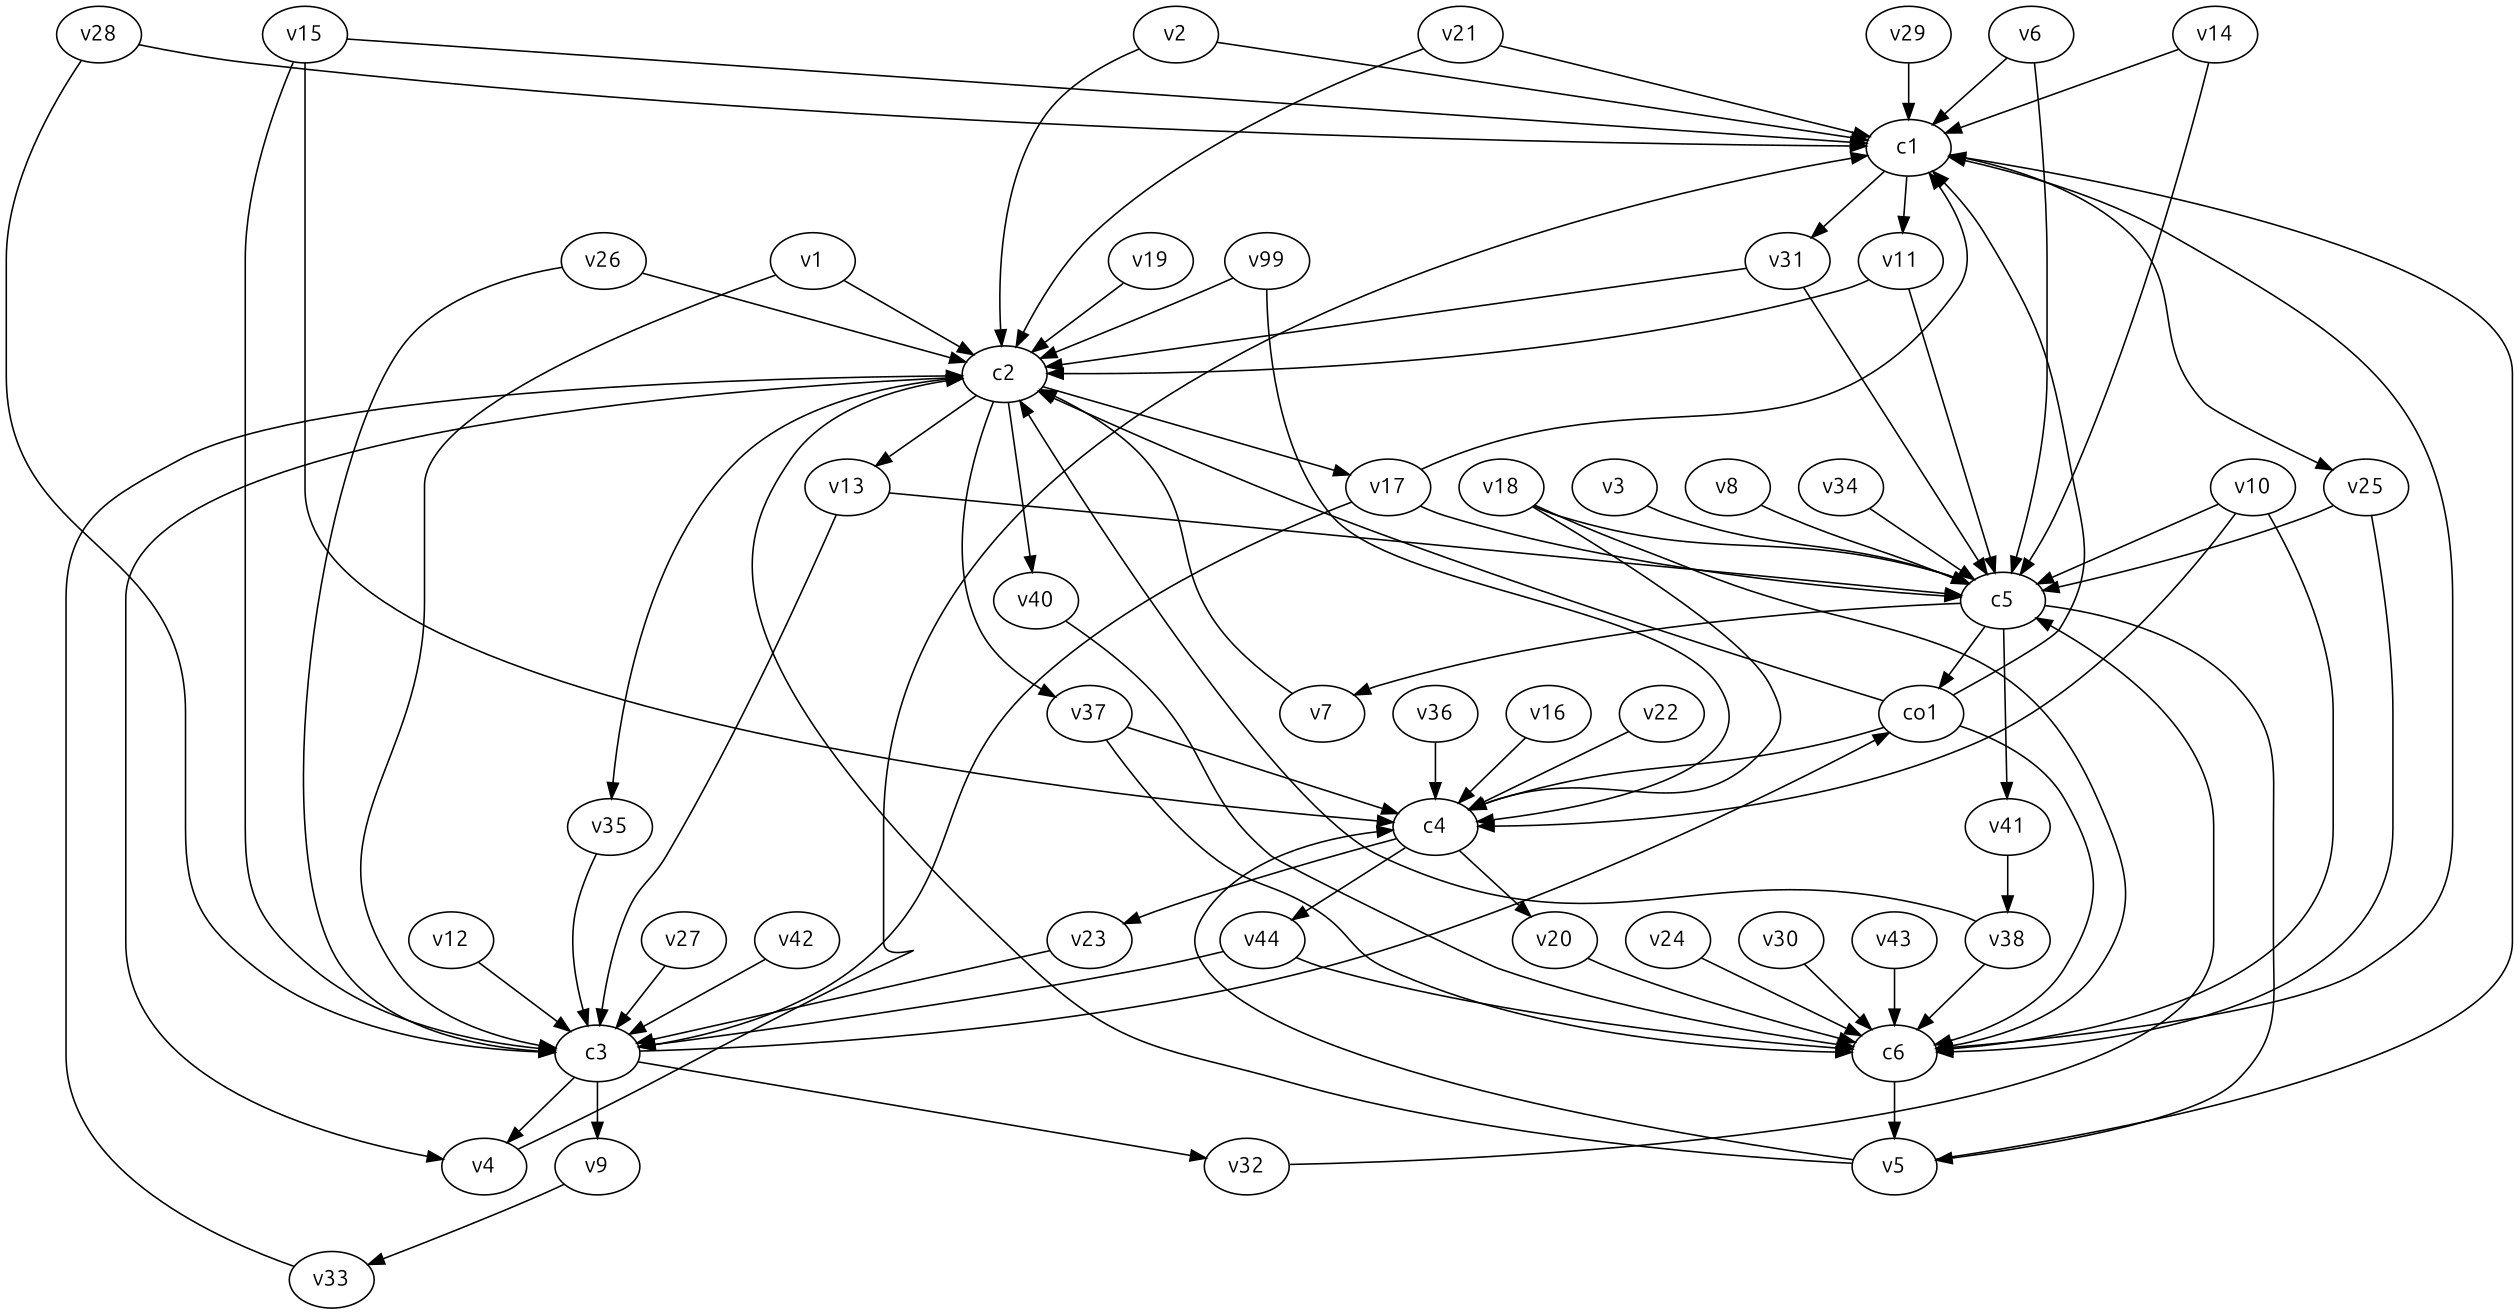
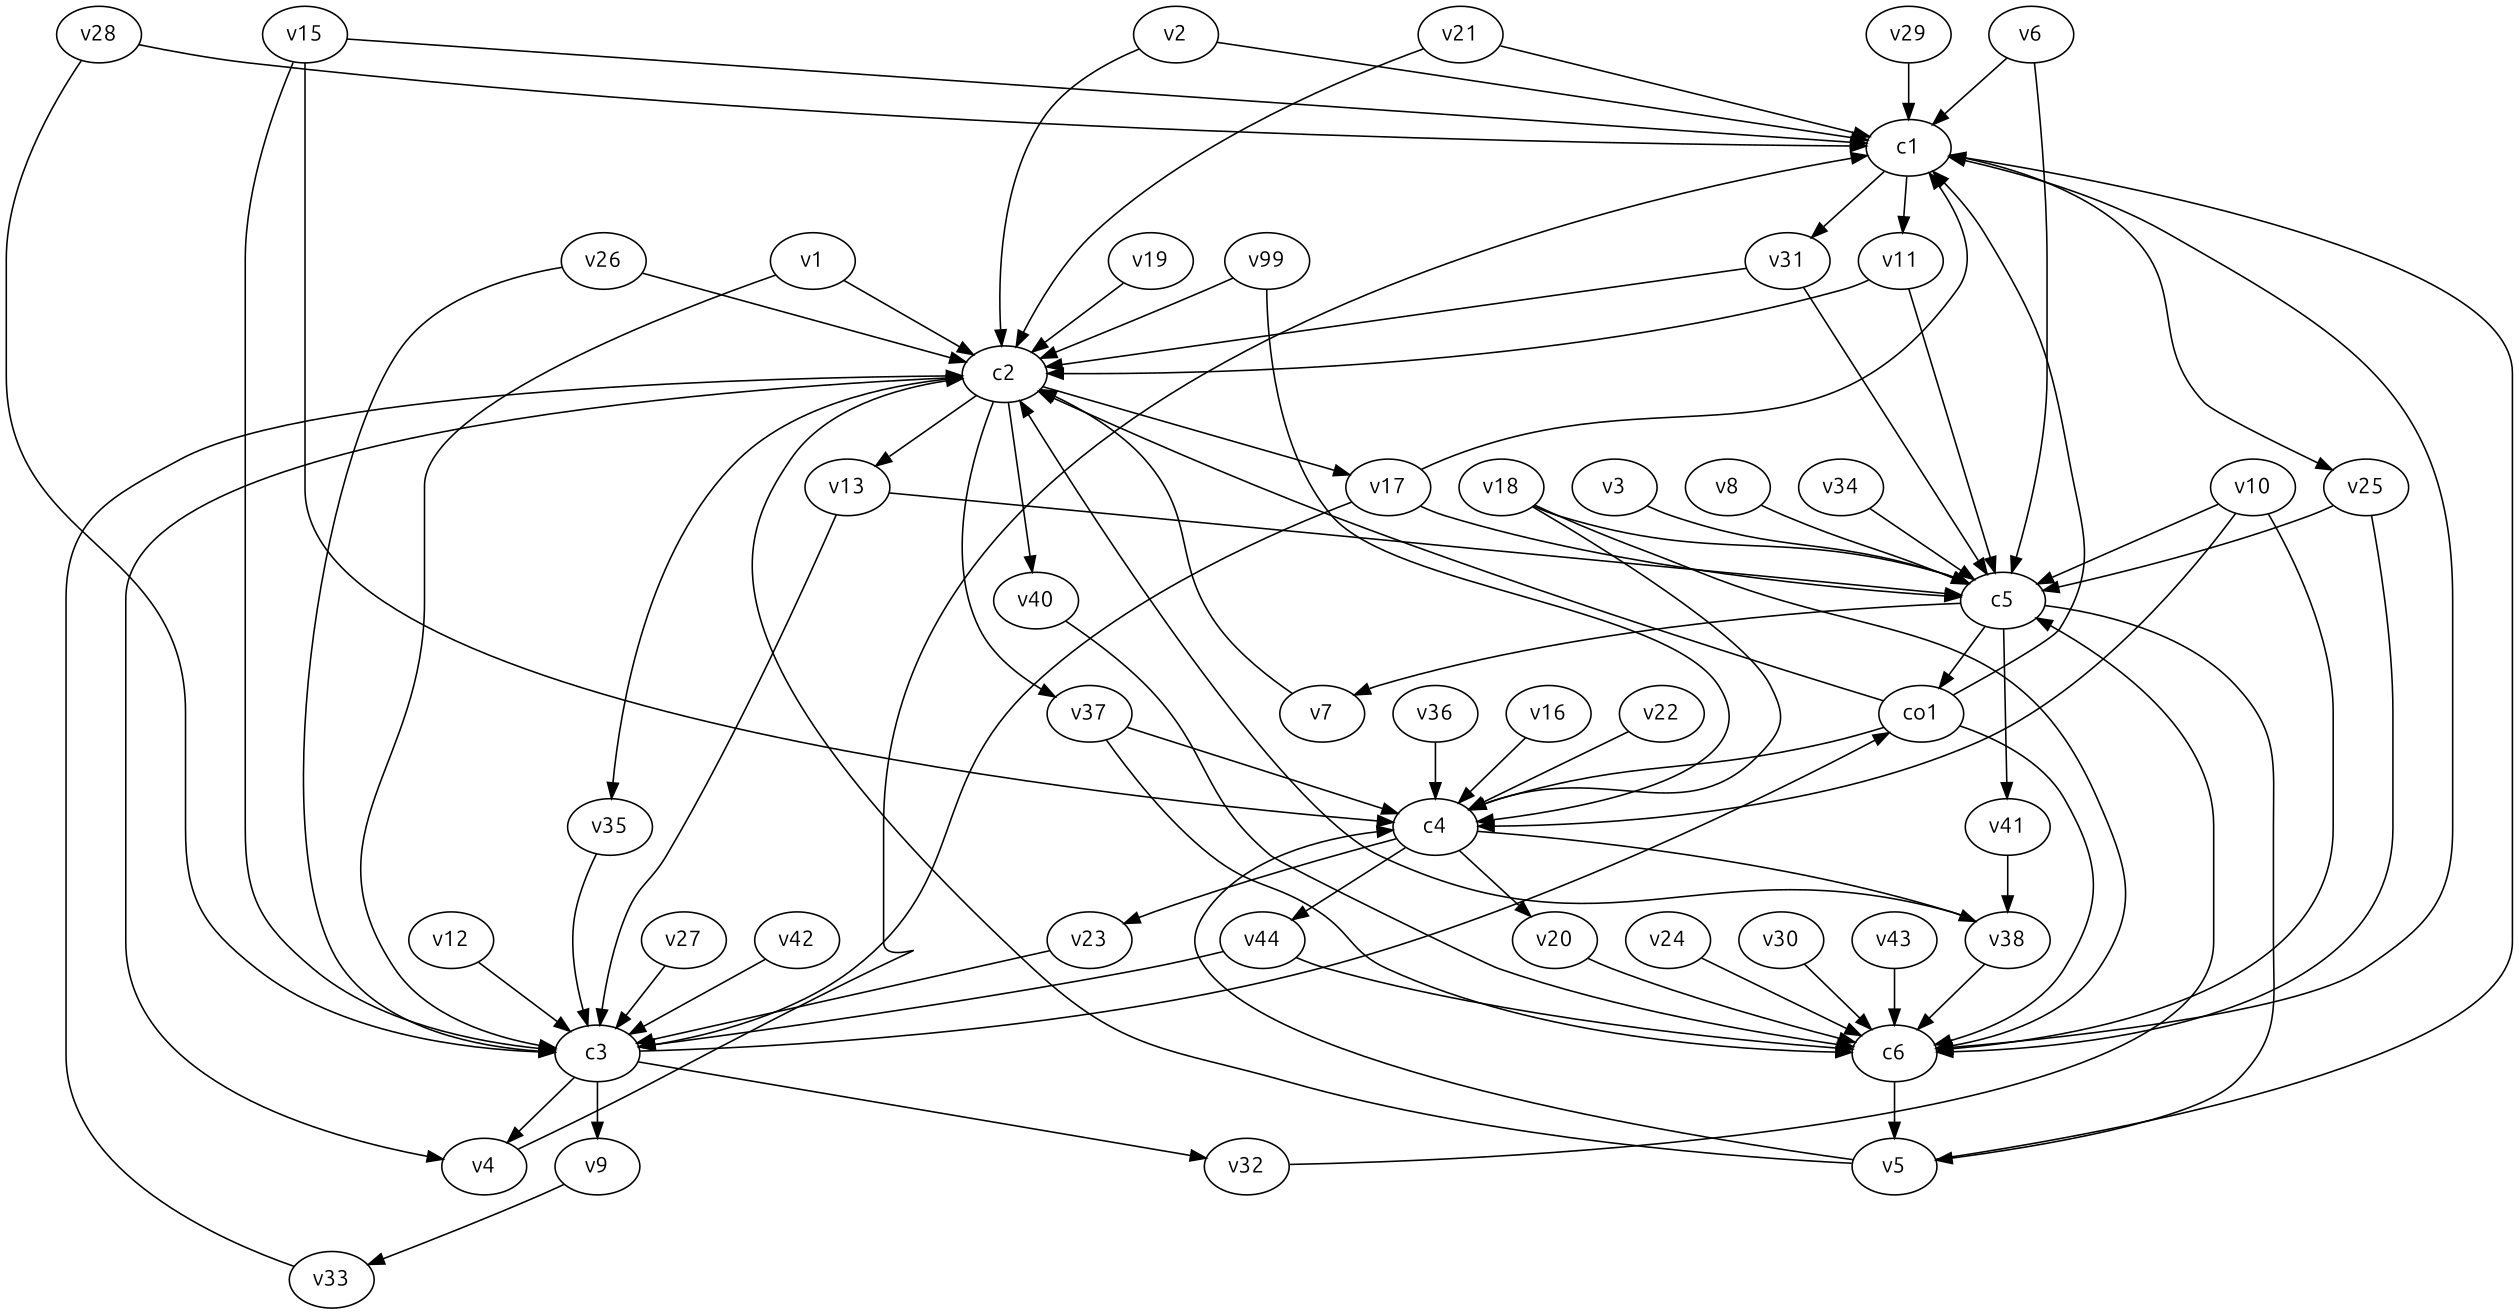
(2215, 35) -> none
none -> (1721, 860)
